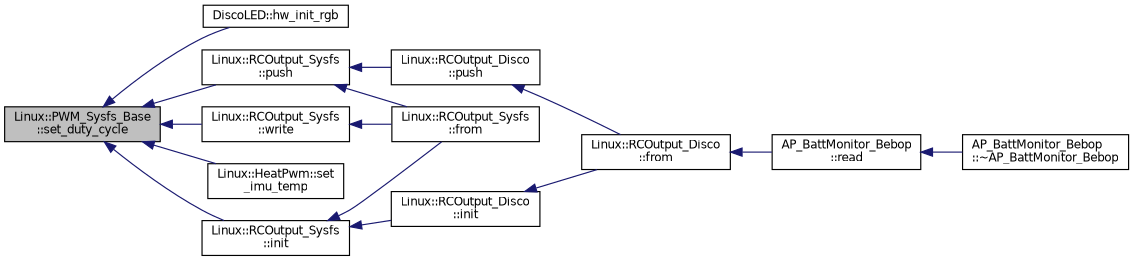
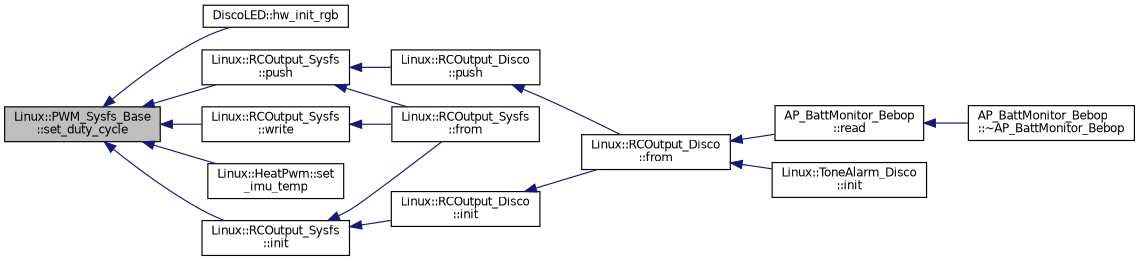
none -> (849, 180)
